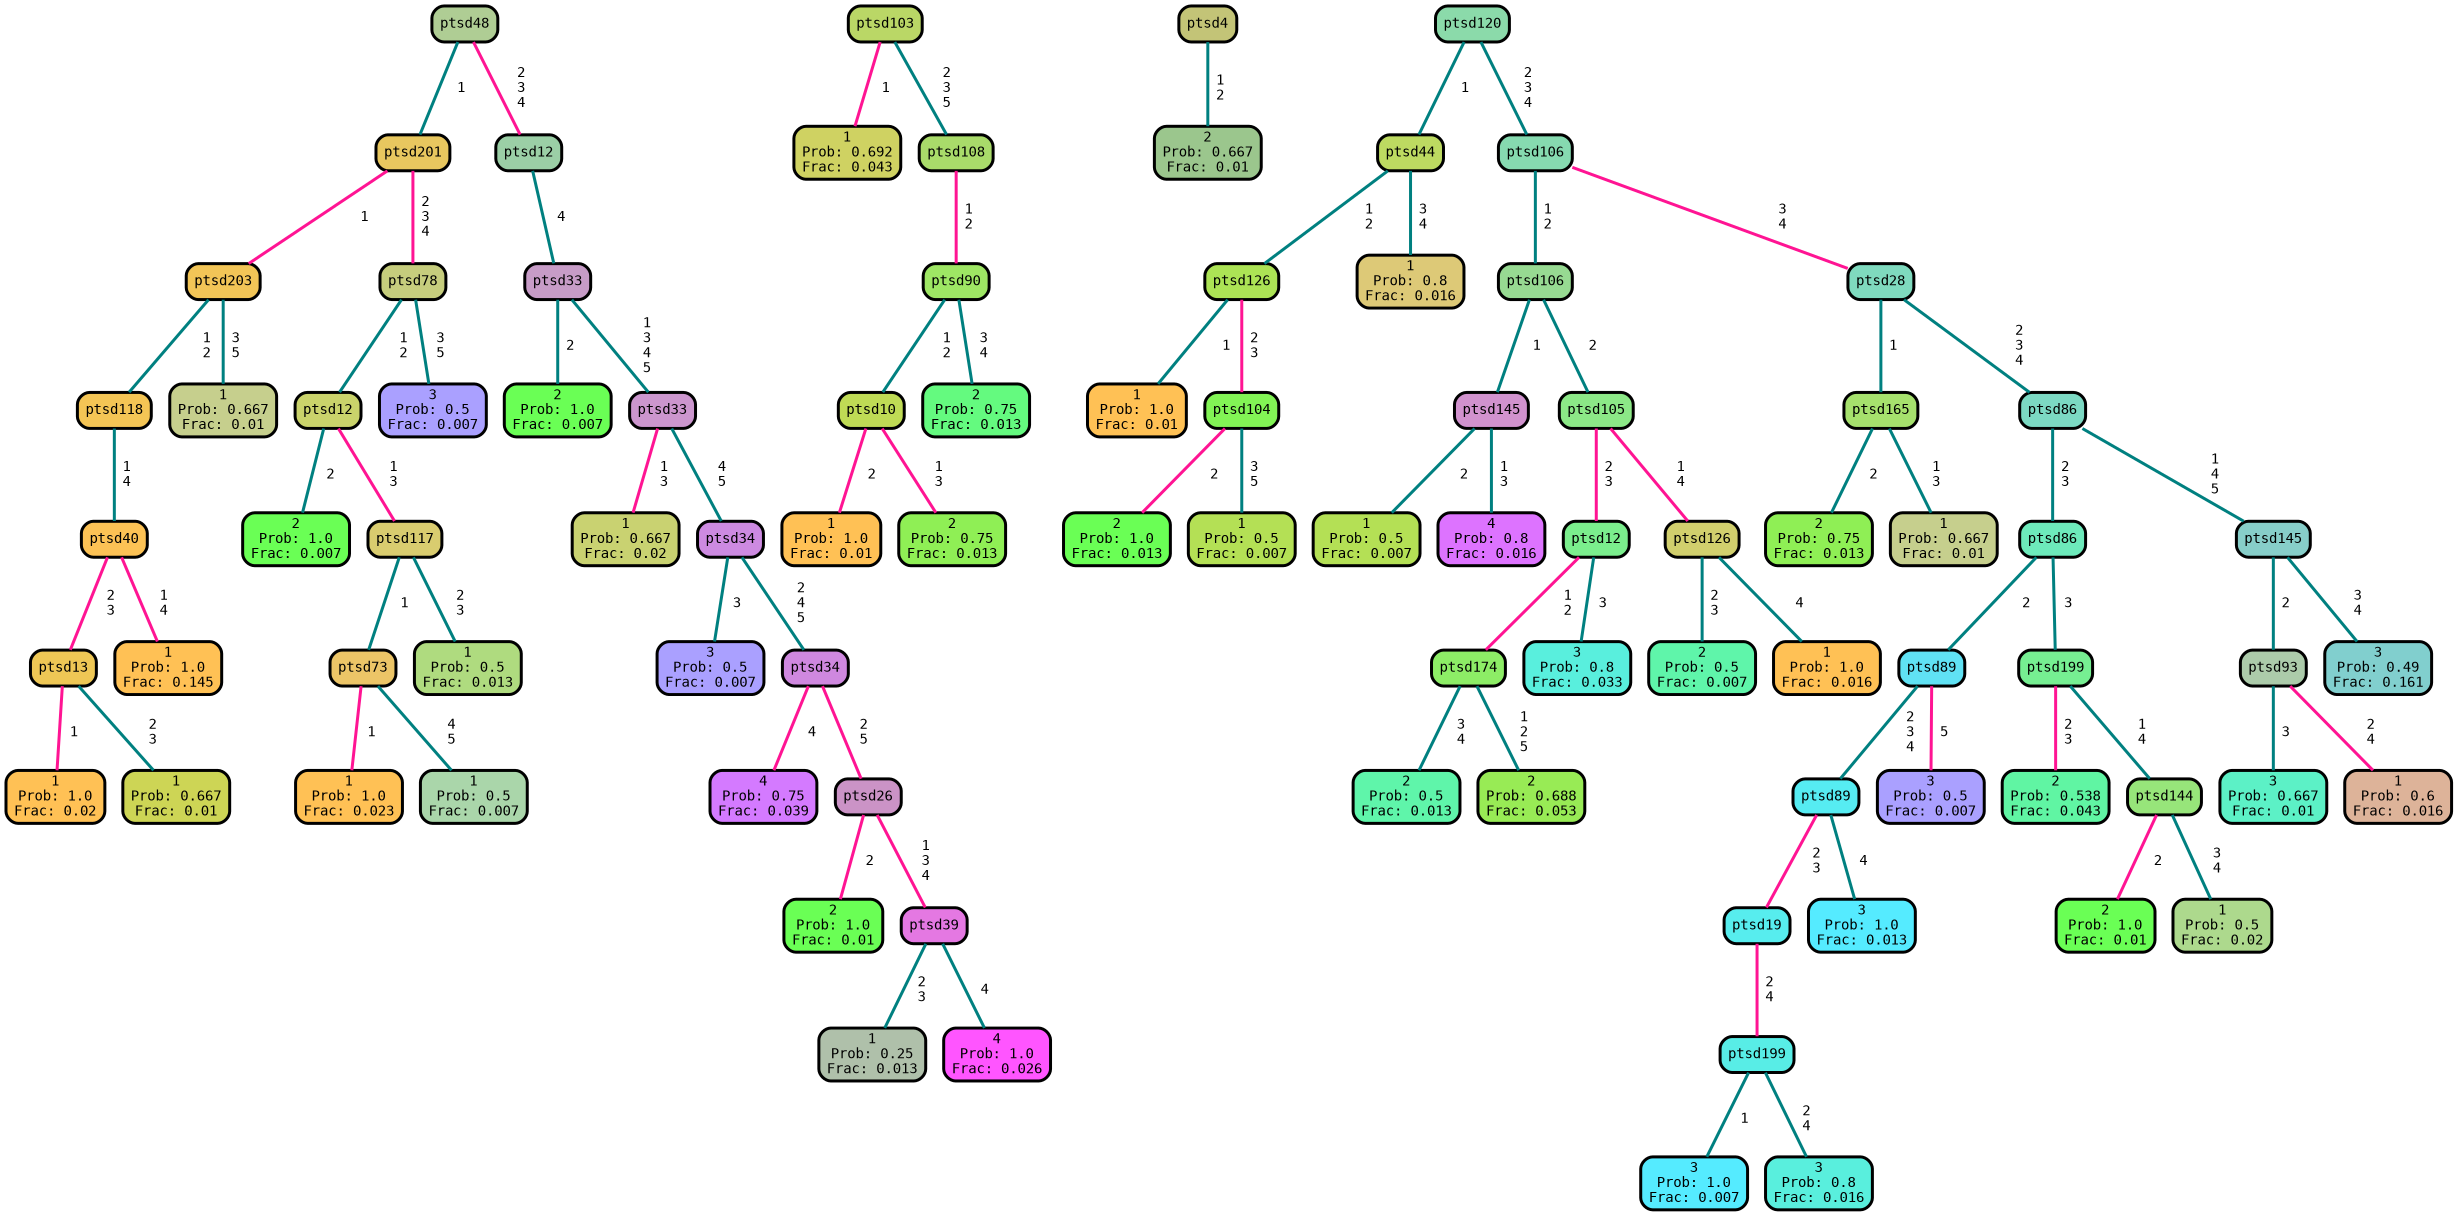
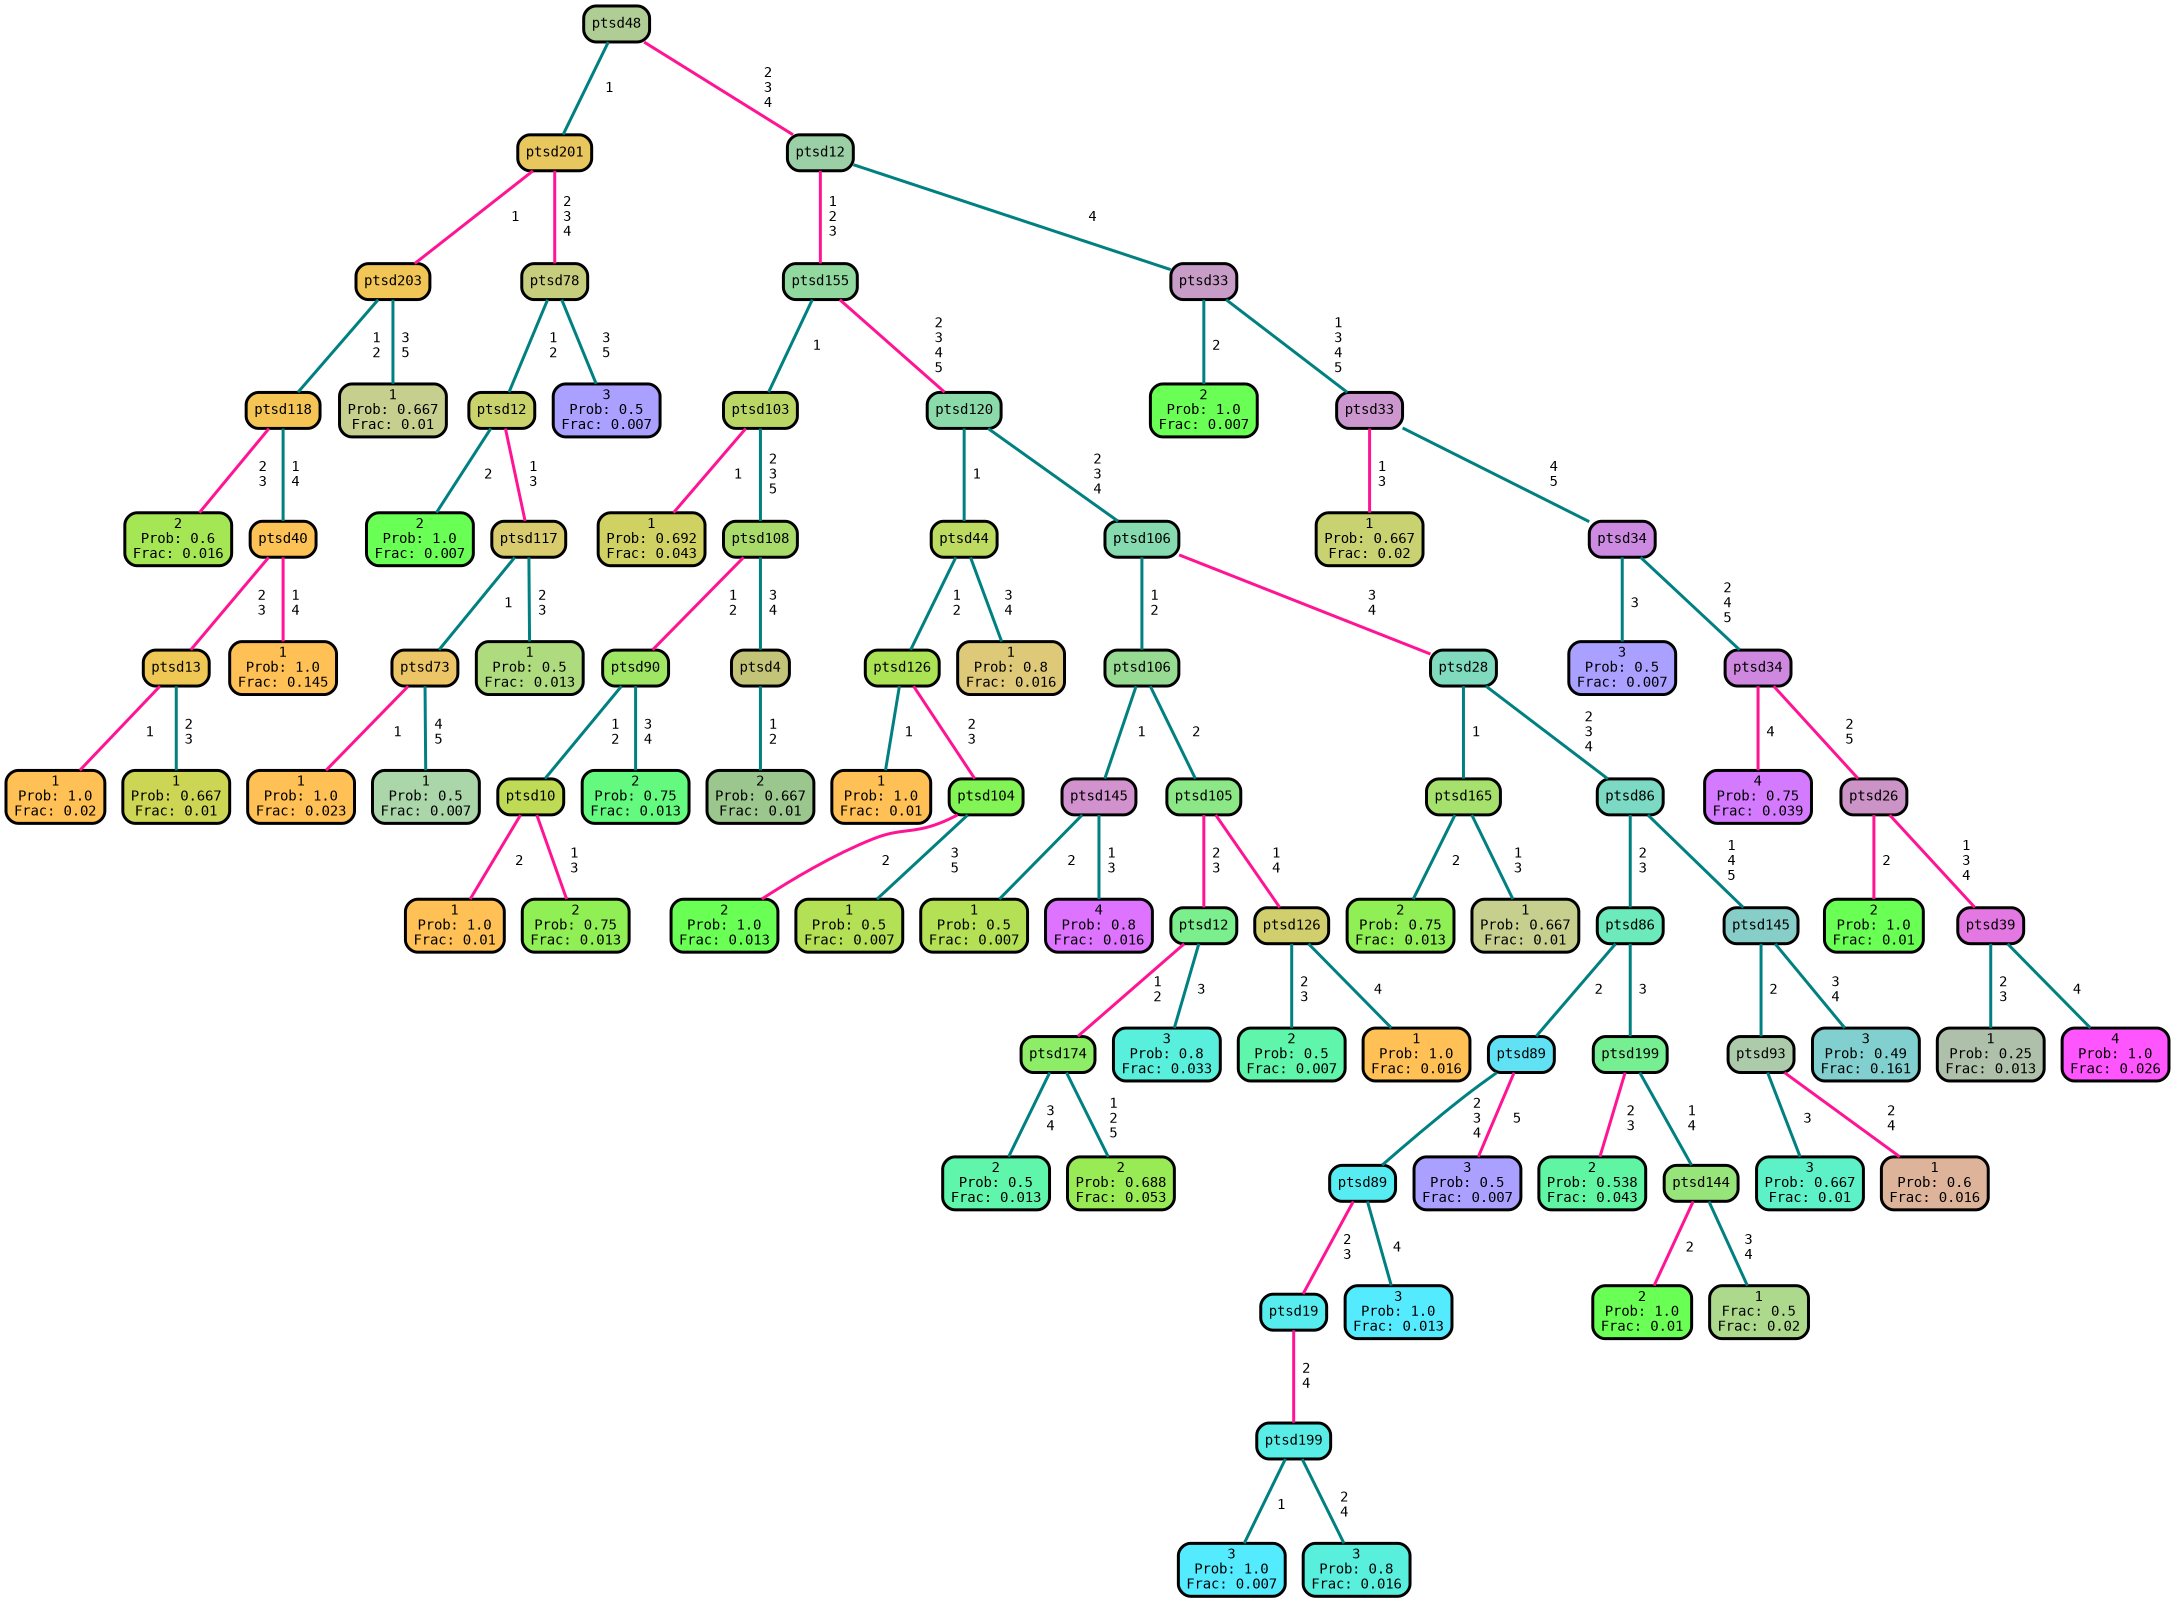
none -> (820, 282)
none -> (178, 539)
none -> (760, 604)
(2222, 926) -> (1759, 1312)
